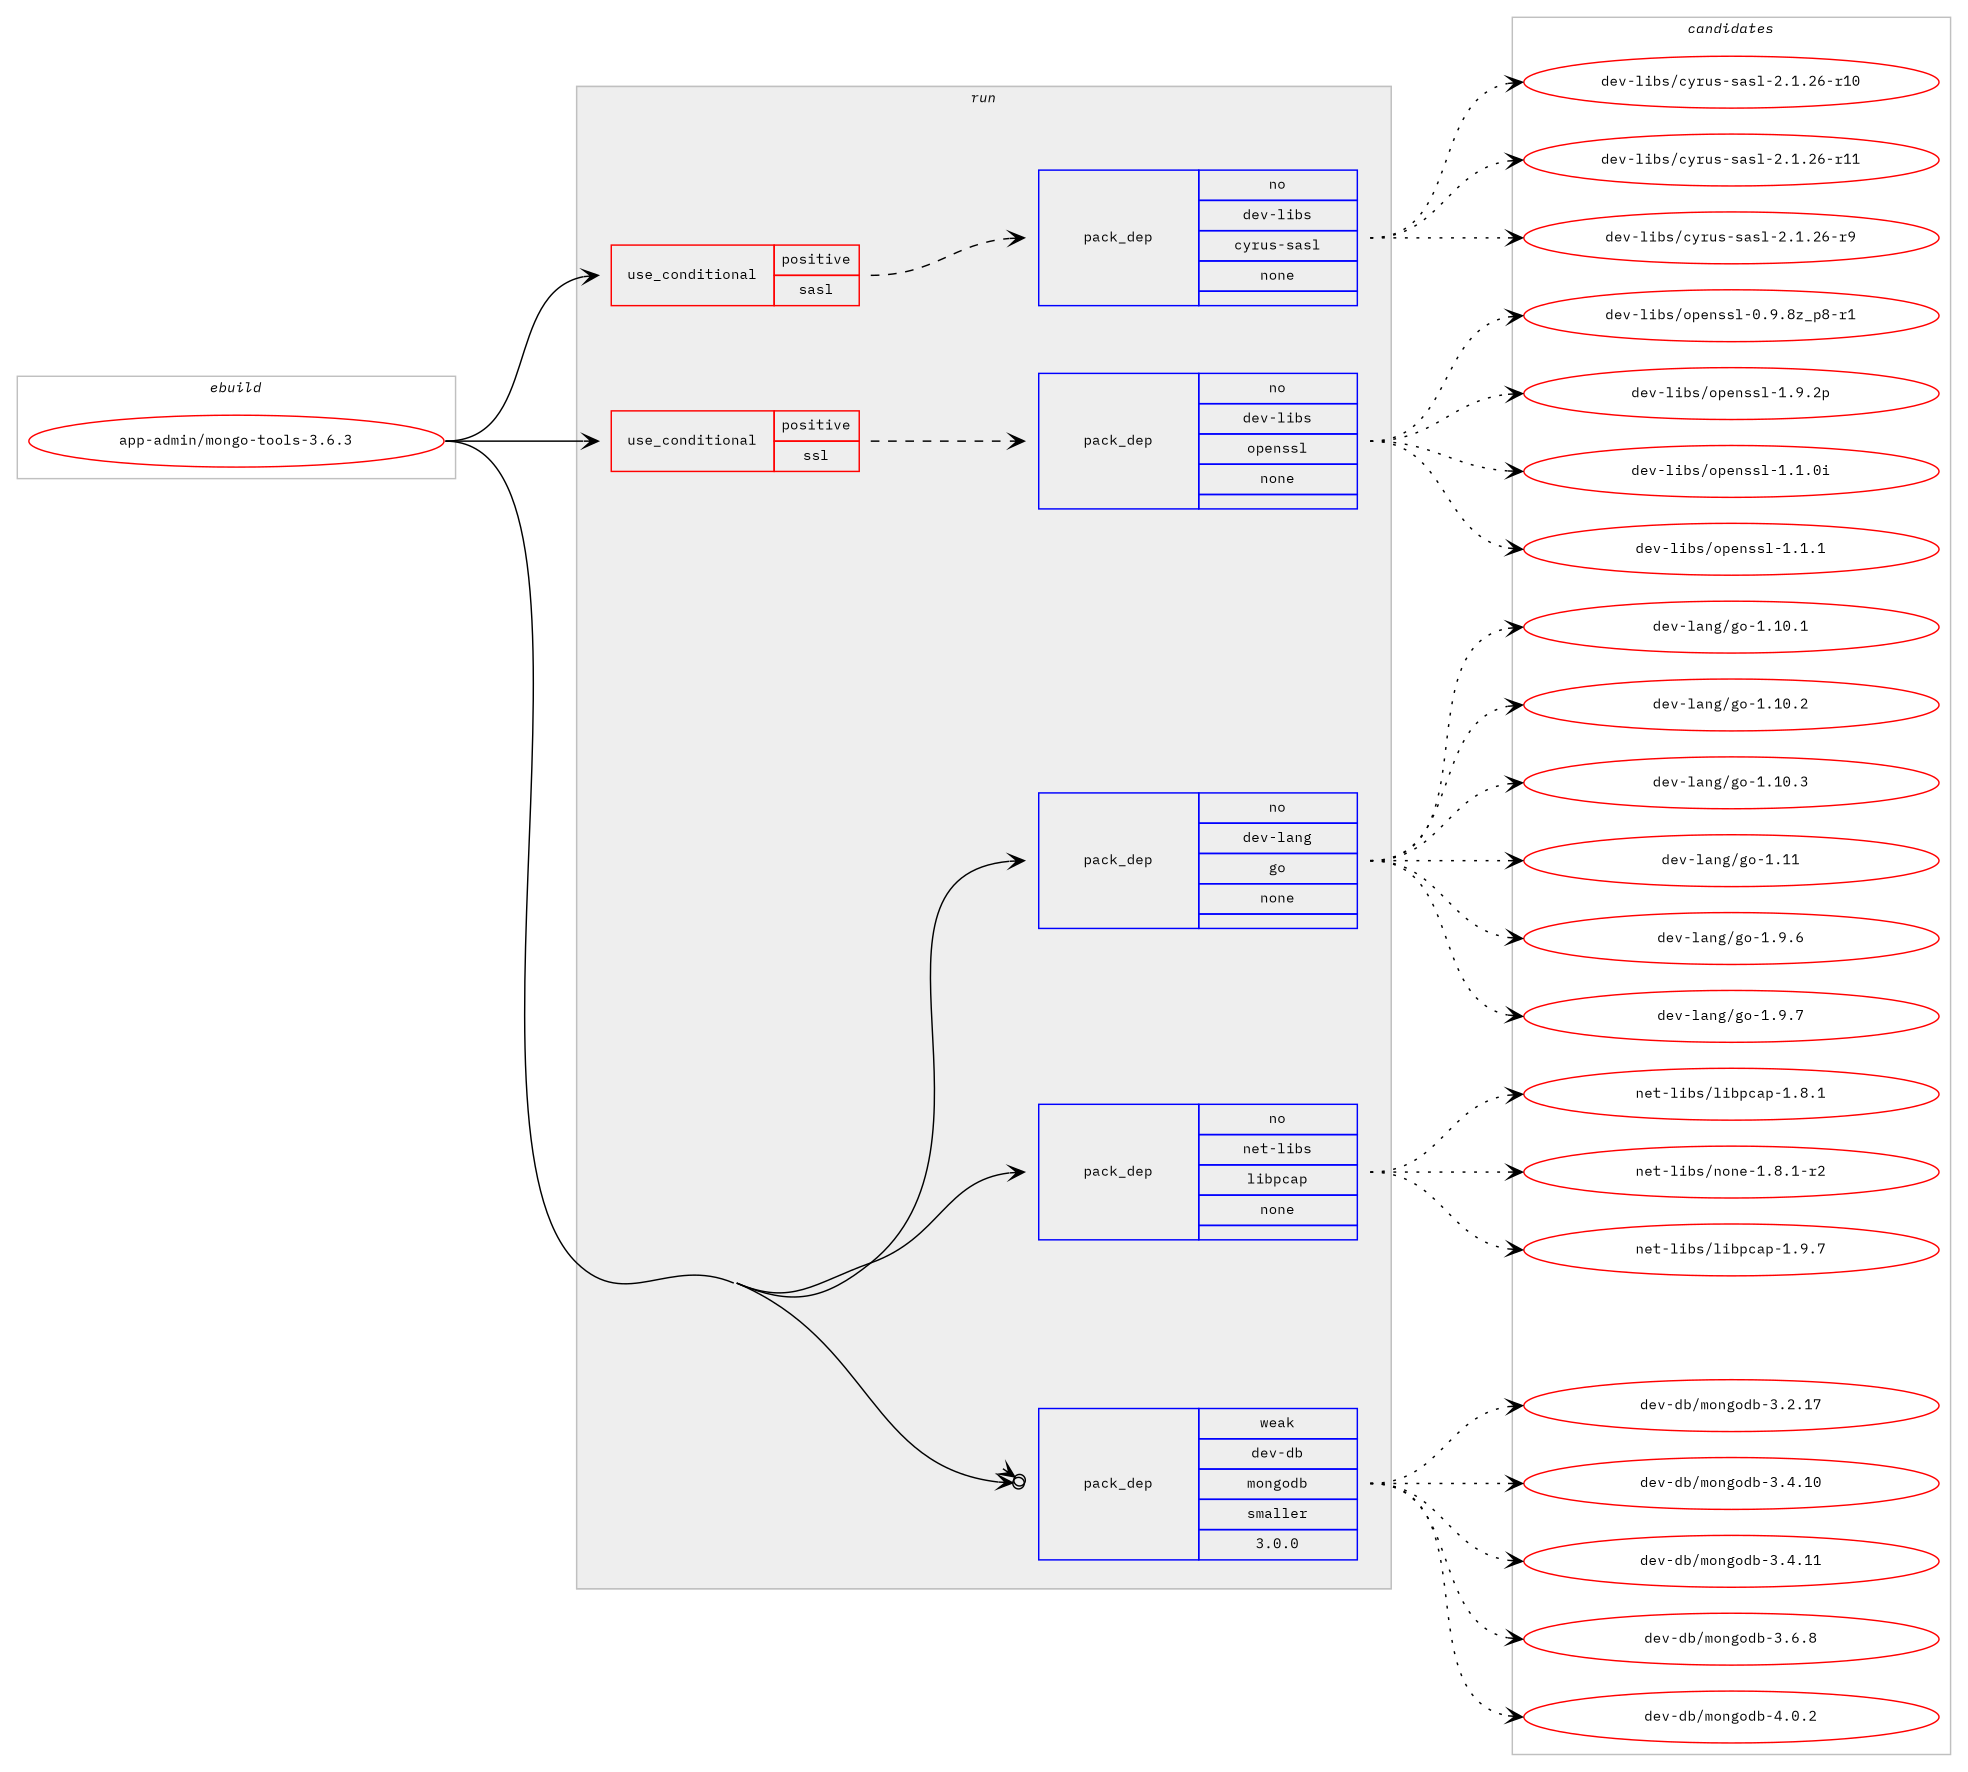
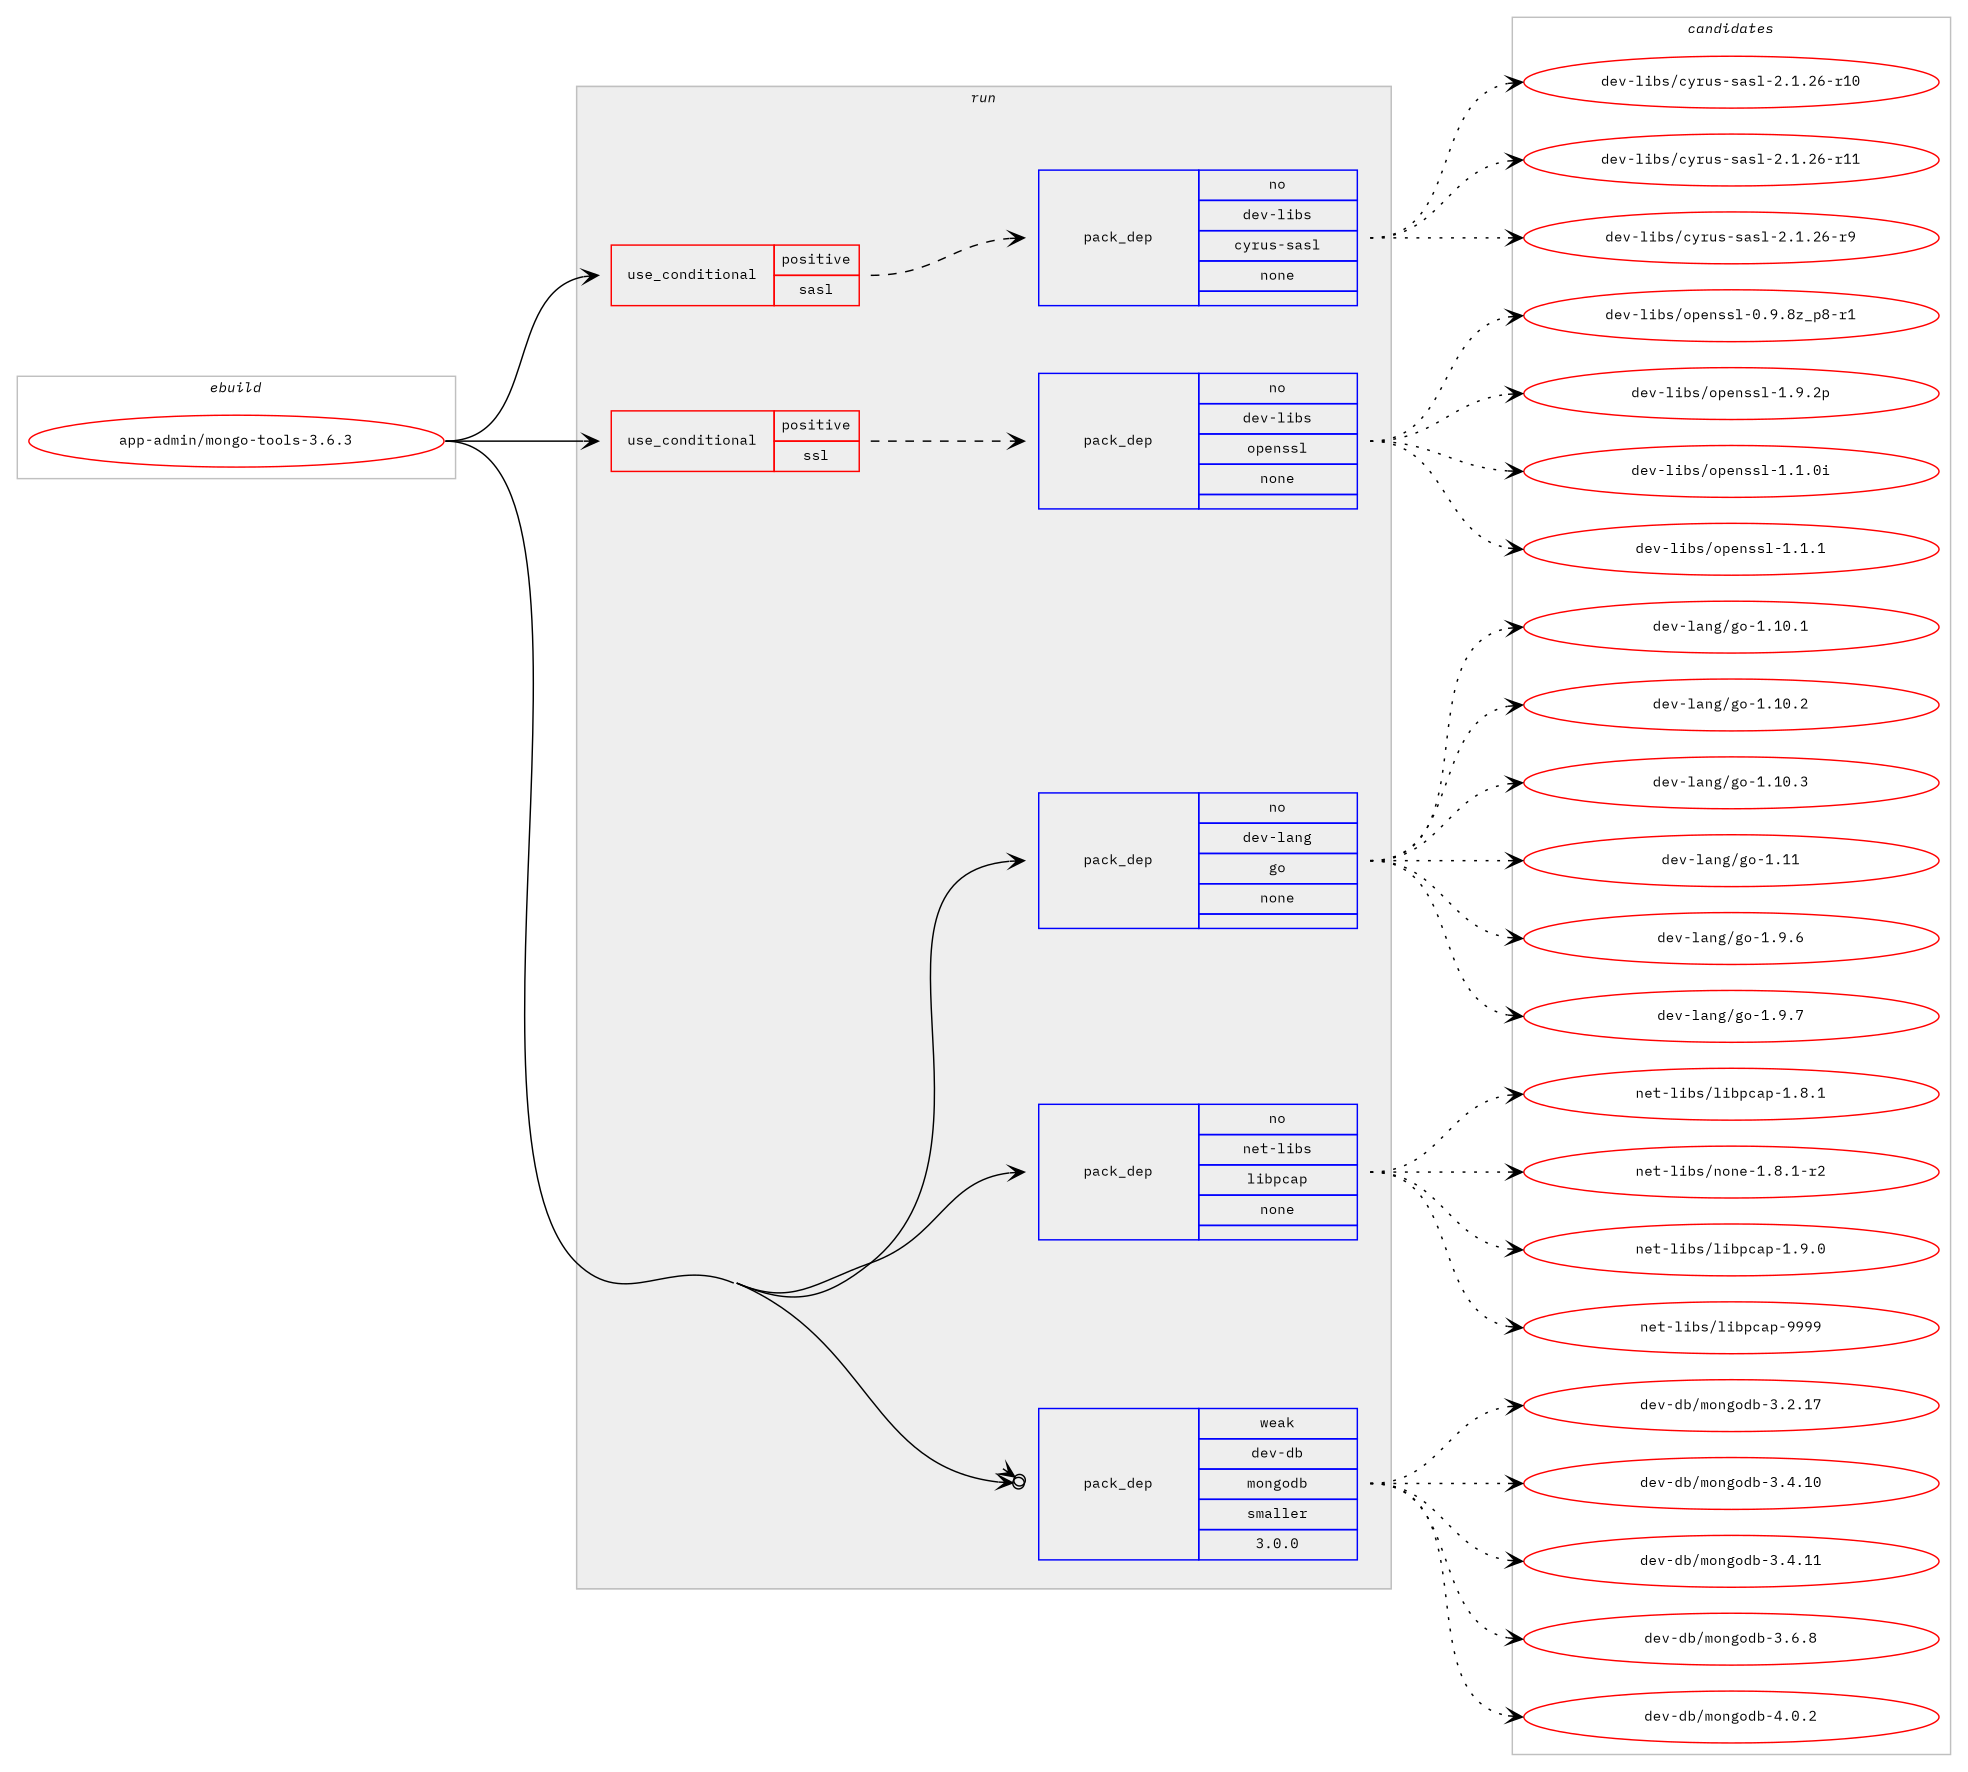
(1731, 1250) -> (1731, 1250)
none -> (1731, 1328)
